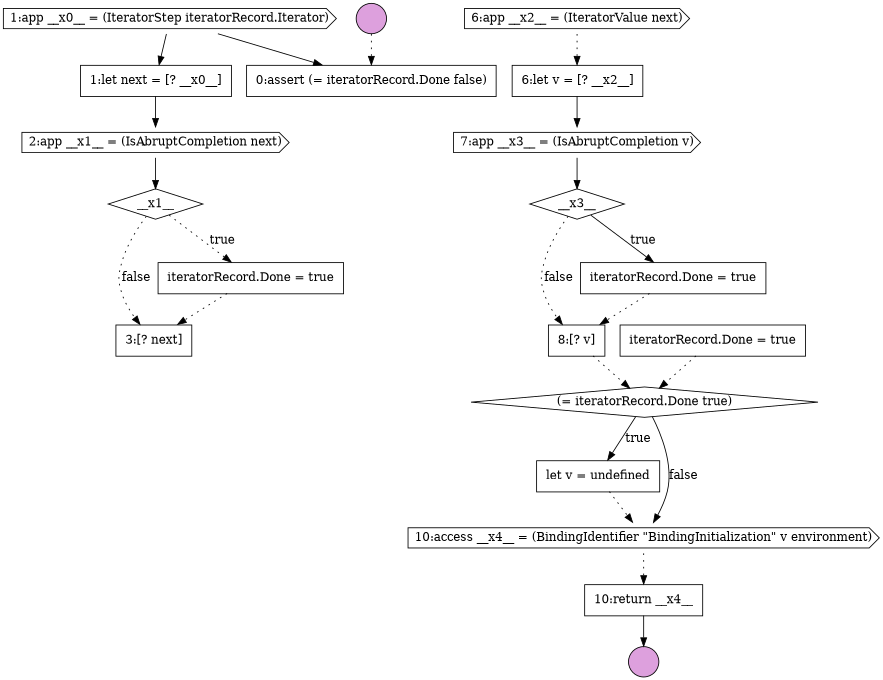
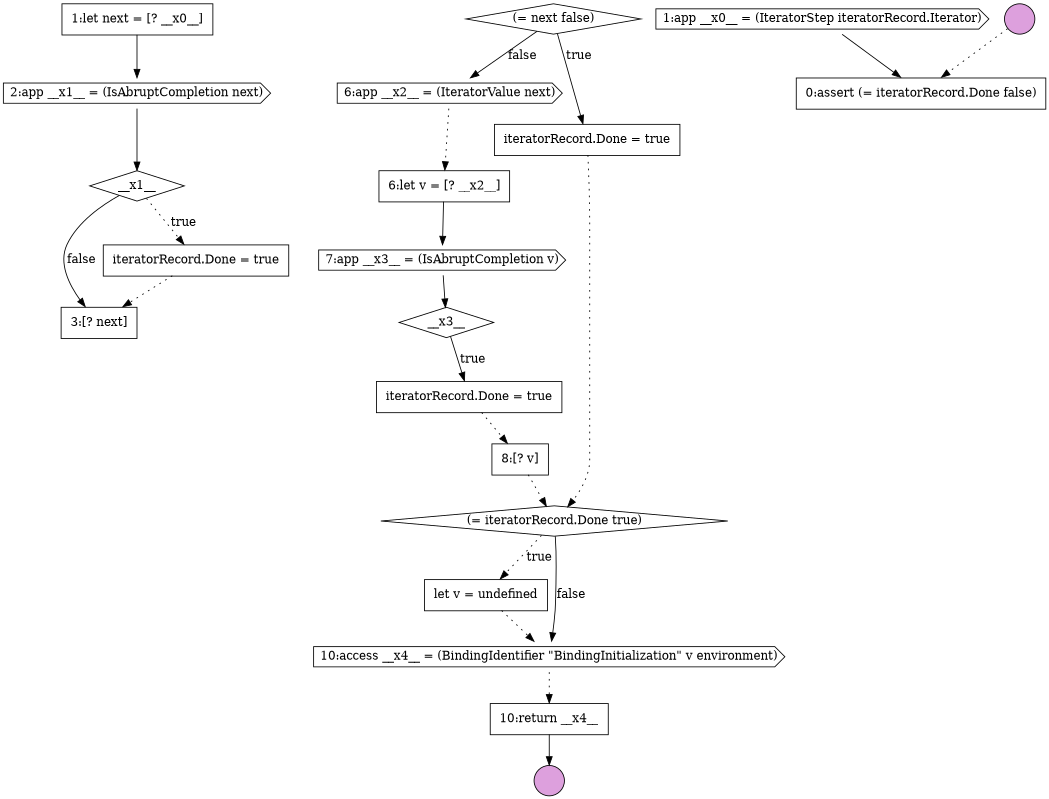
none -> (553, 19)
(164, 45) -> none
(121, 266) -> (70, 239)
(543, 266) -> none
(624, 435) -> (524, 554)
